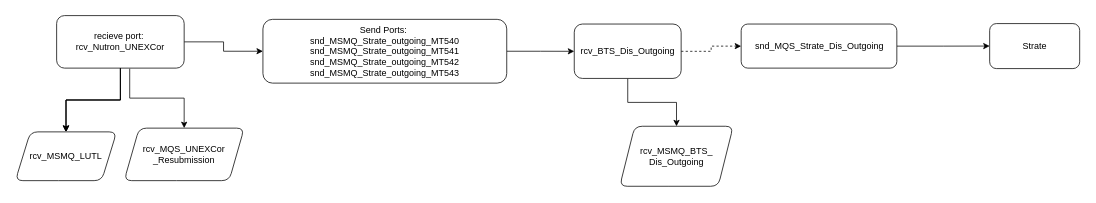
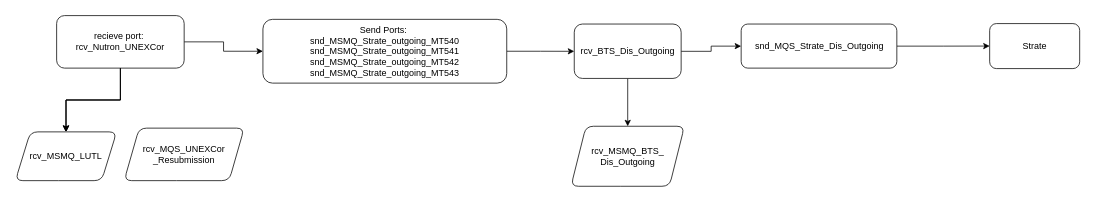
(710, 51) -> (710, 51)
(130, 84) -> none
(676, 156) -> (628, 156)
